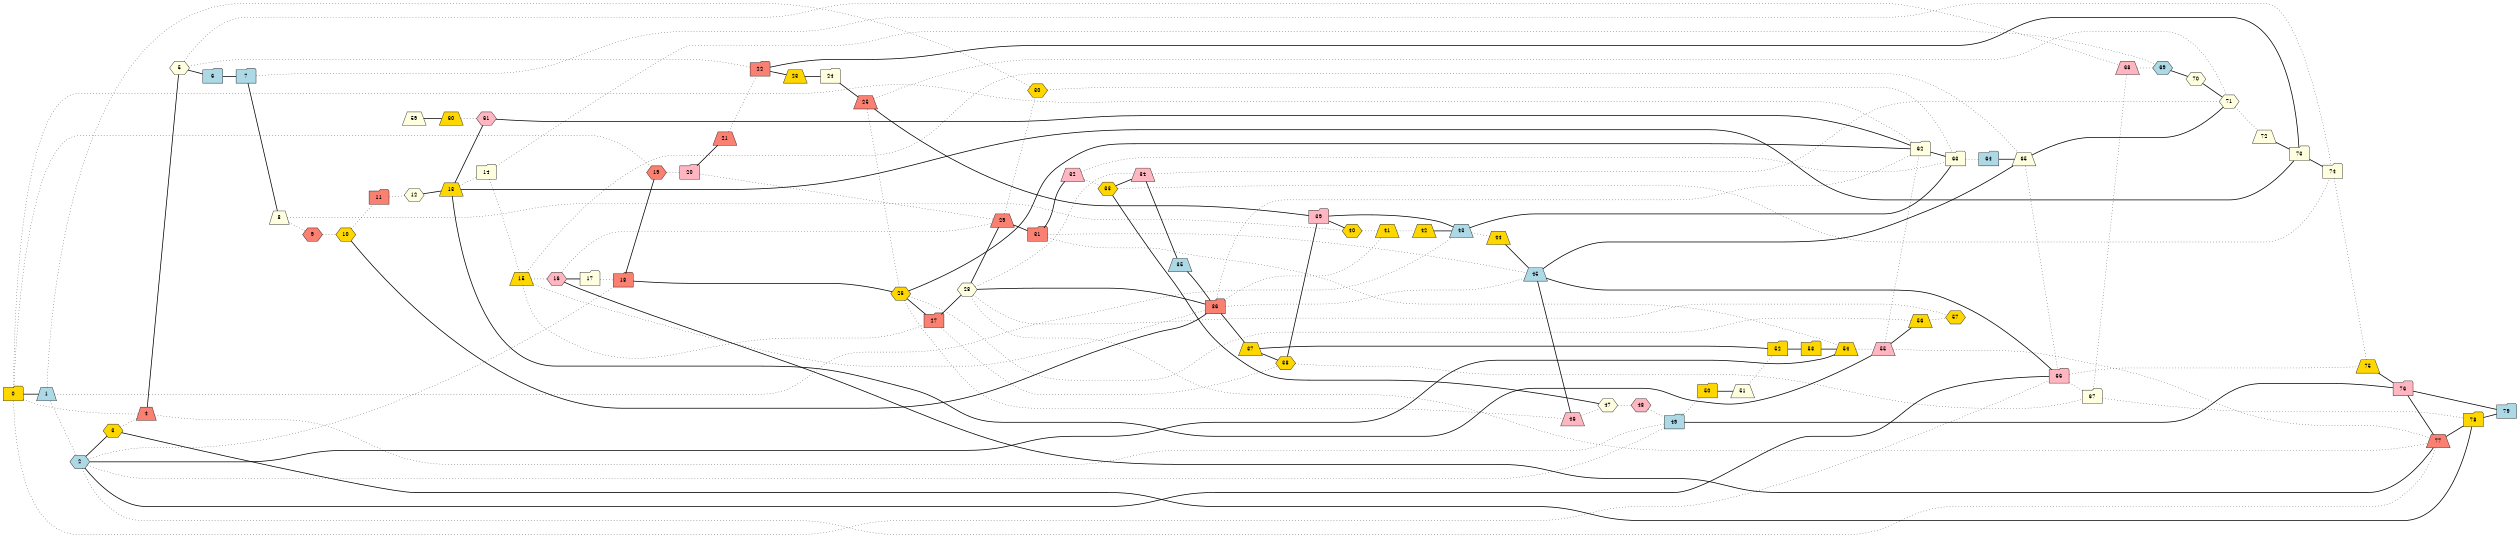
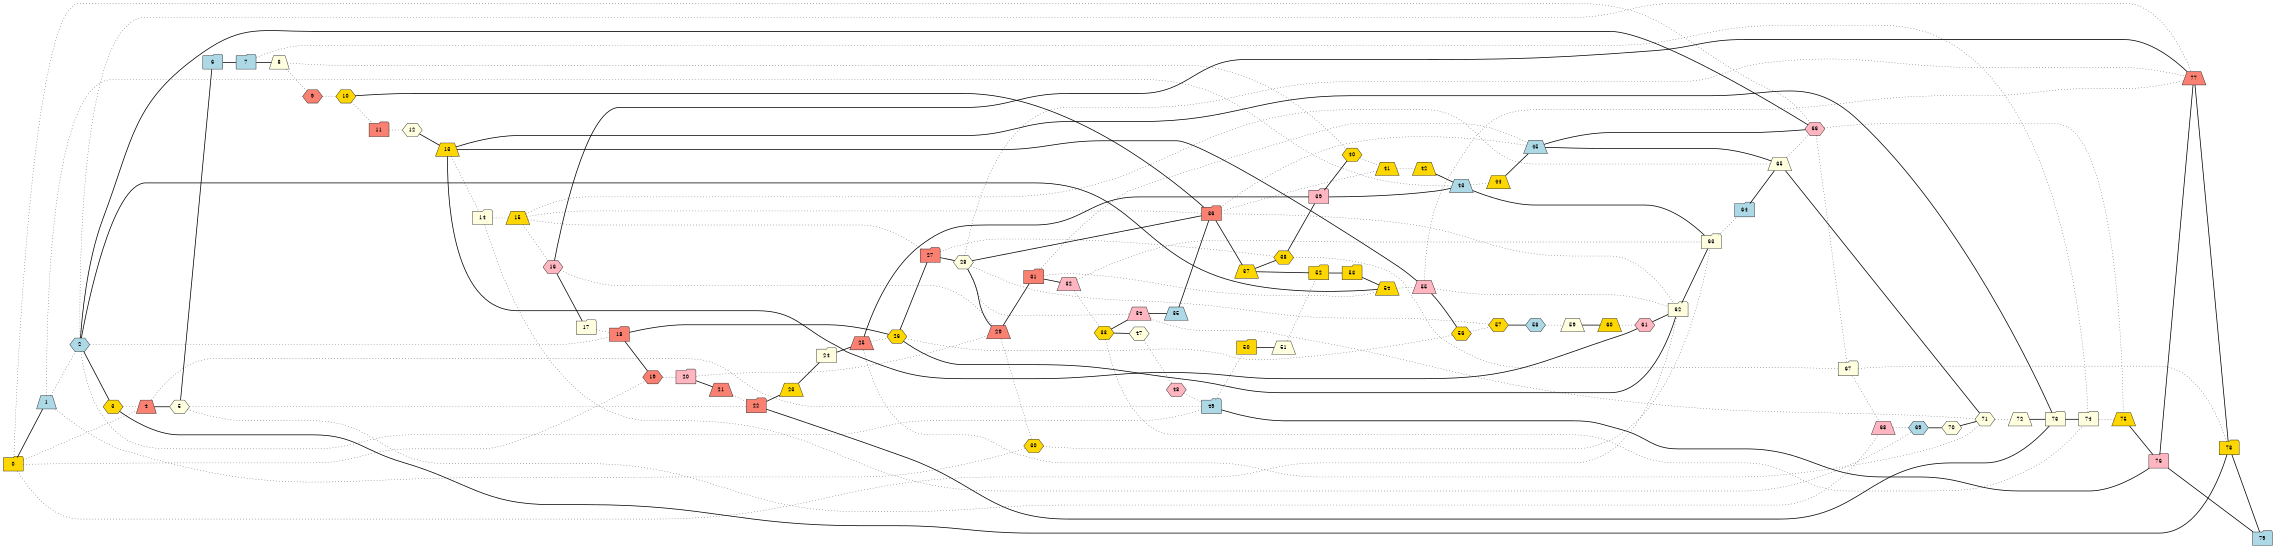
(1920, 321) -> (1461, 334)
none -> (1536, 325)
(2059, 376) -> (1815, 129)
(1573, 419) -> none
